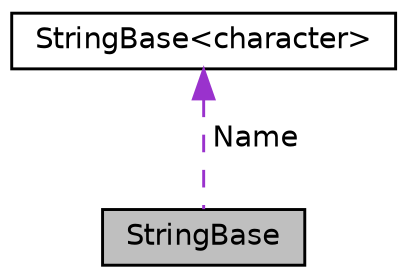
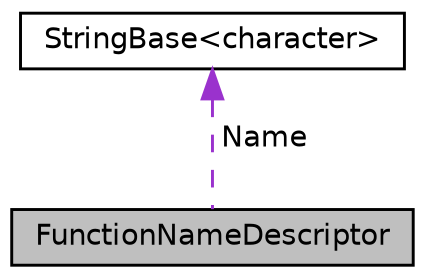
(204, 237) -> (212, 237)
